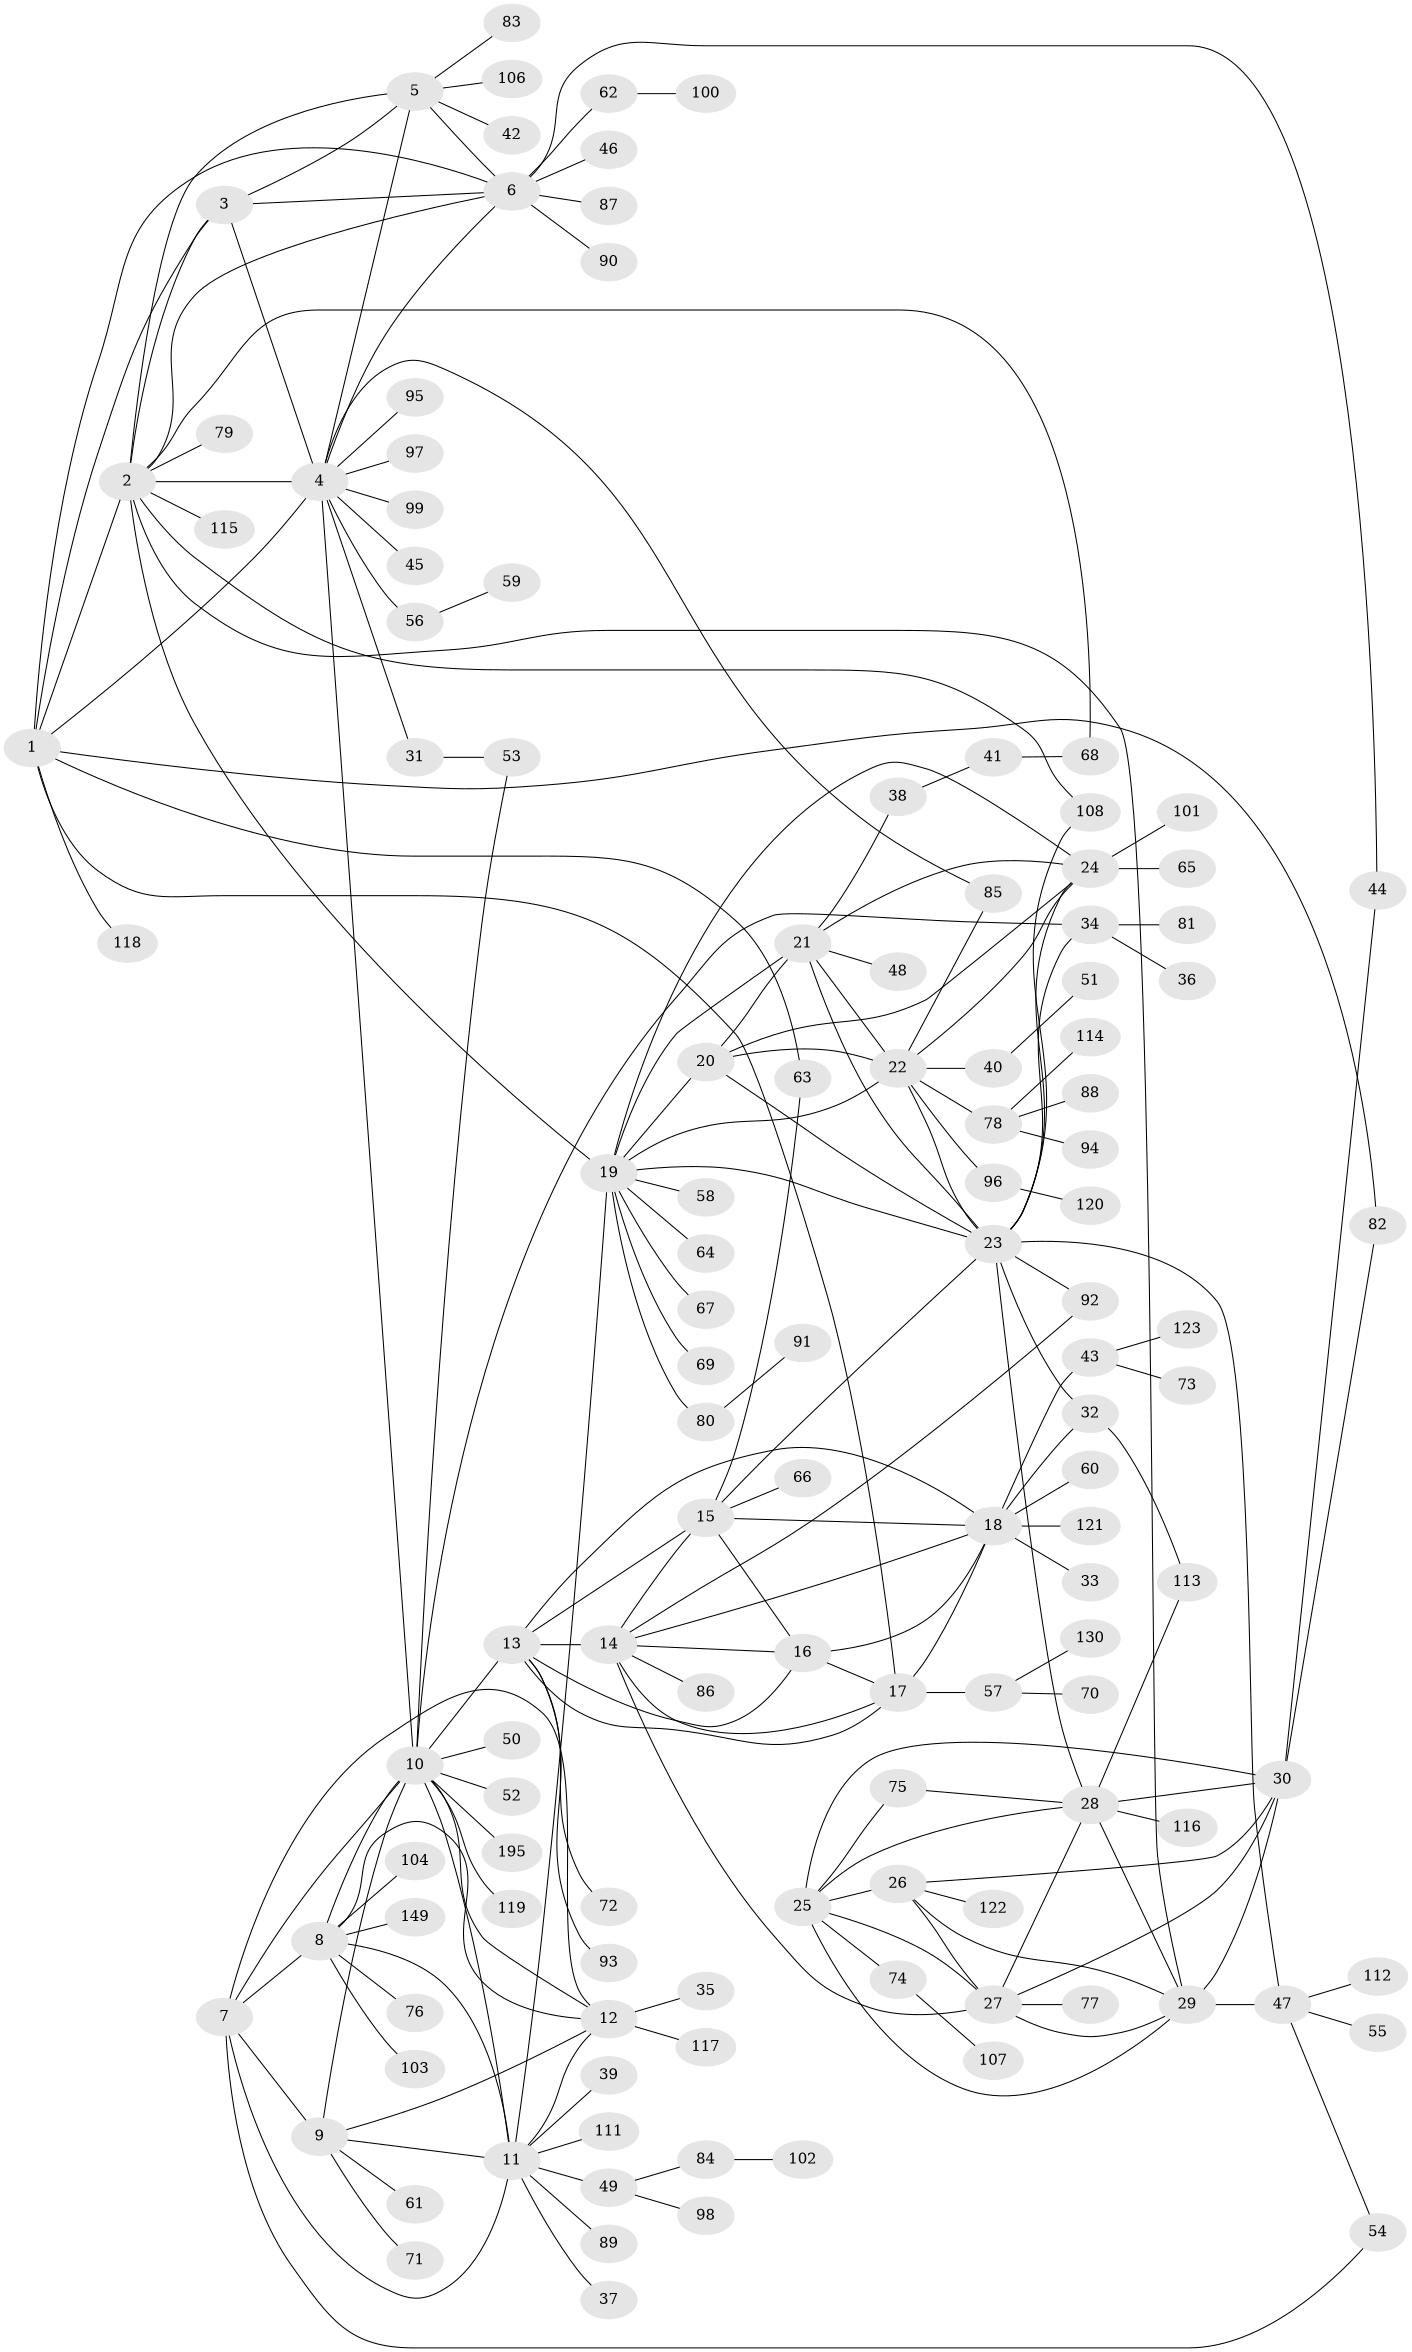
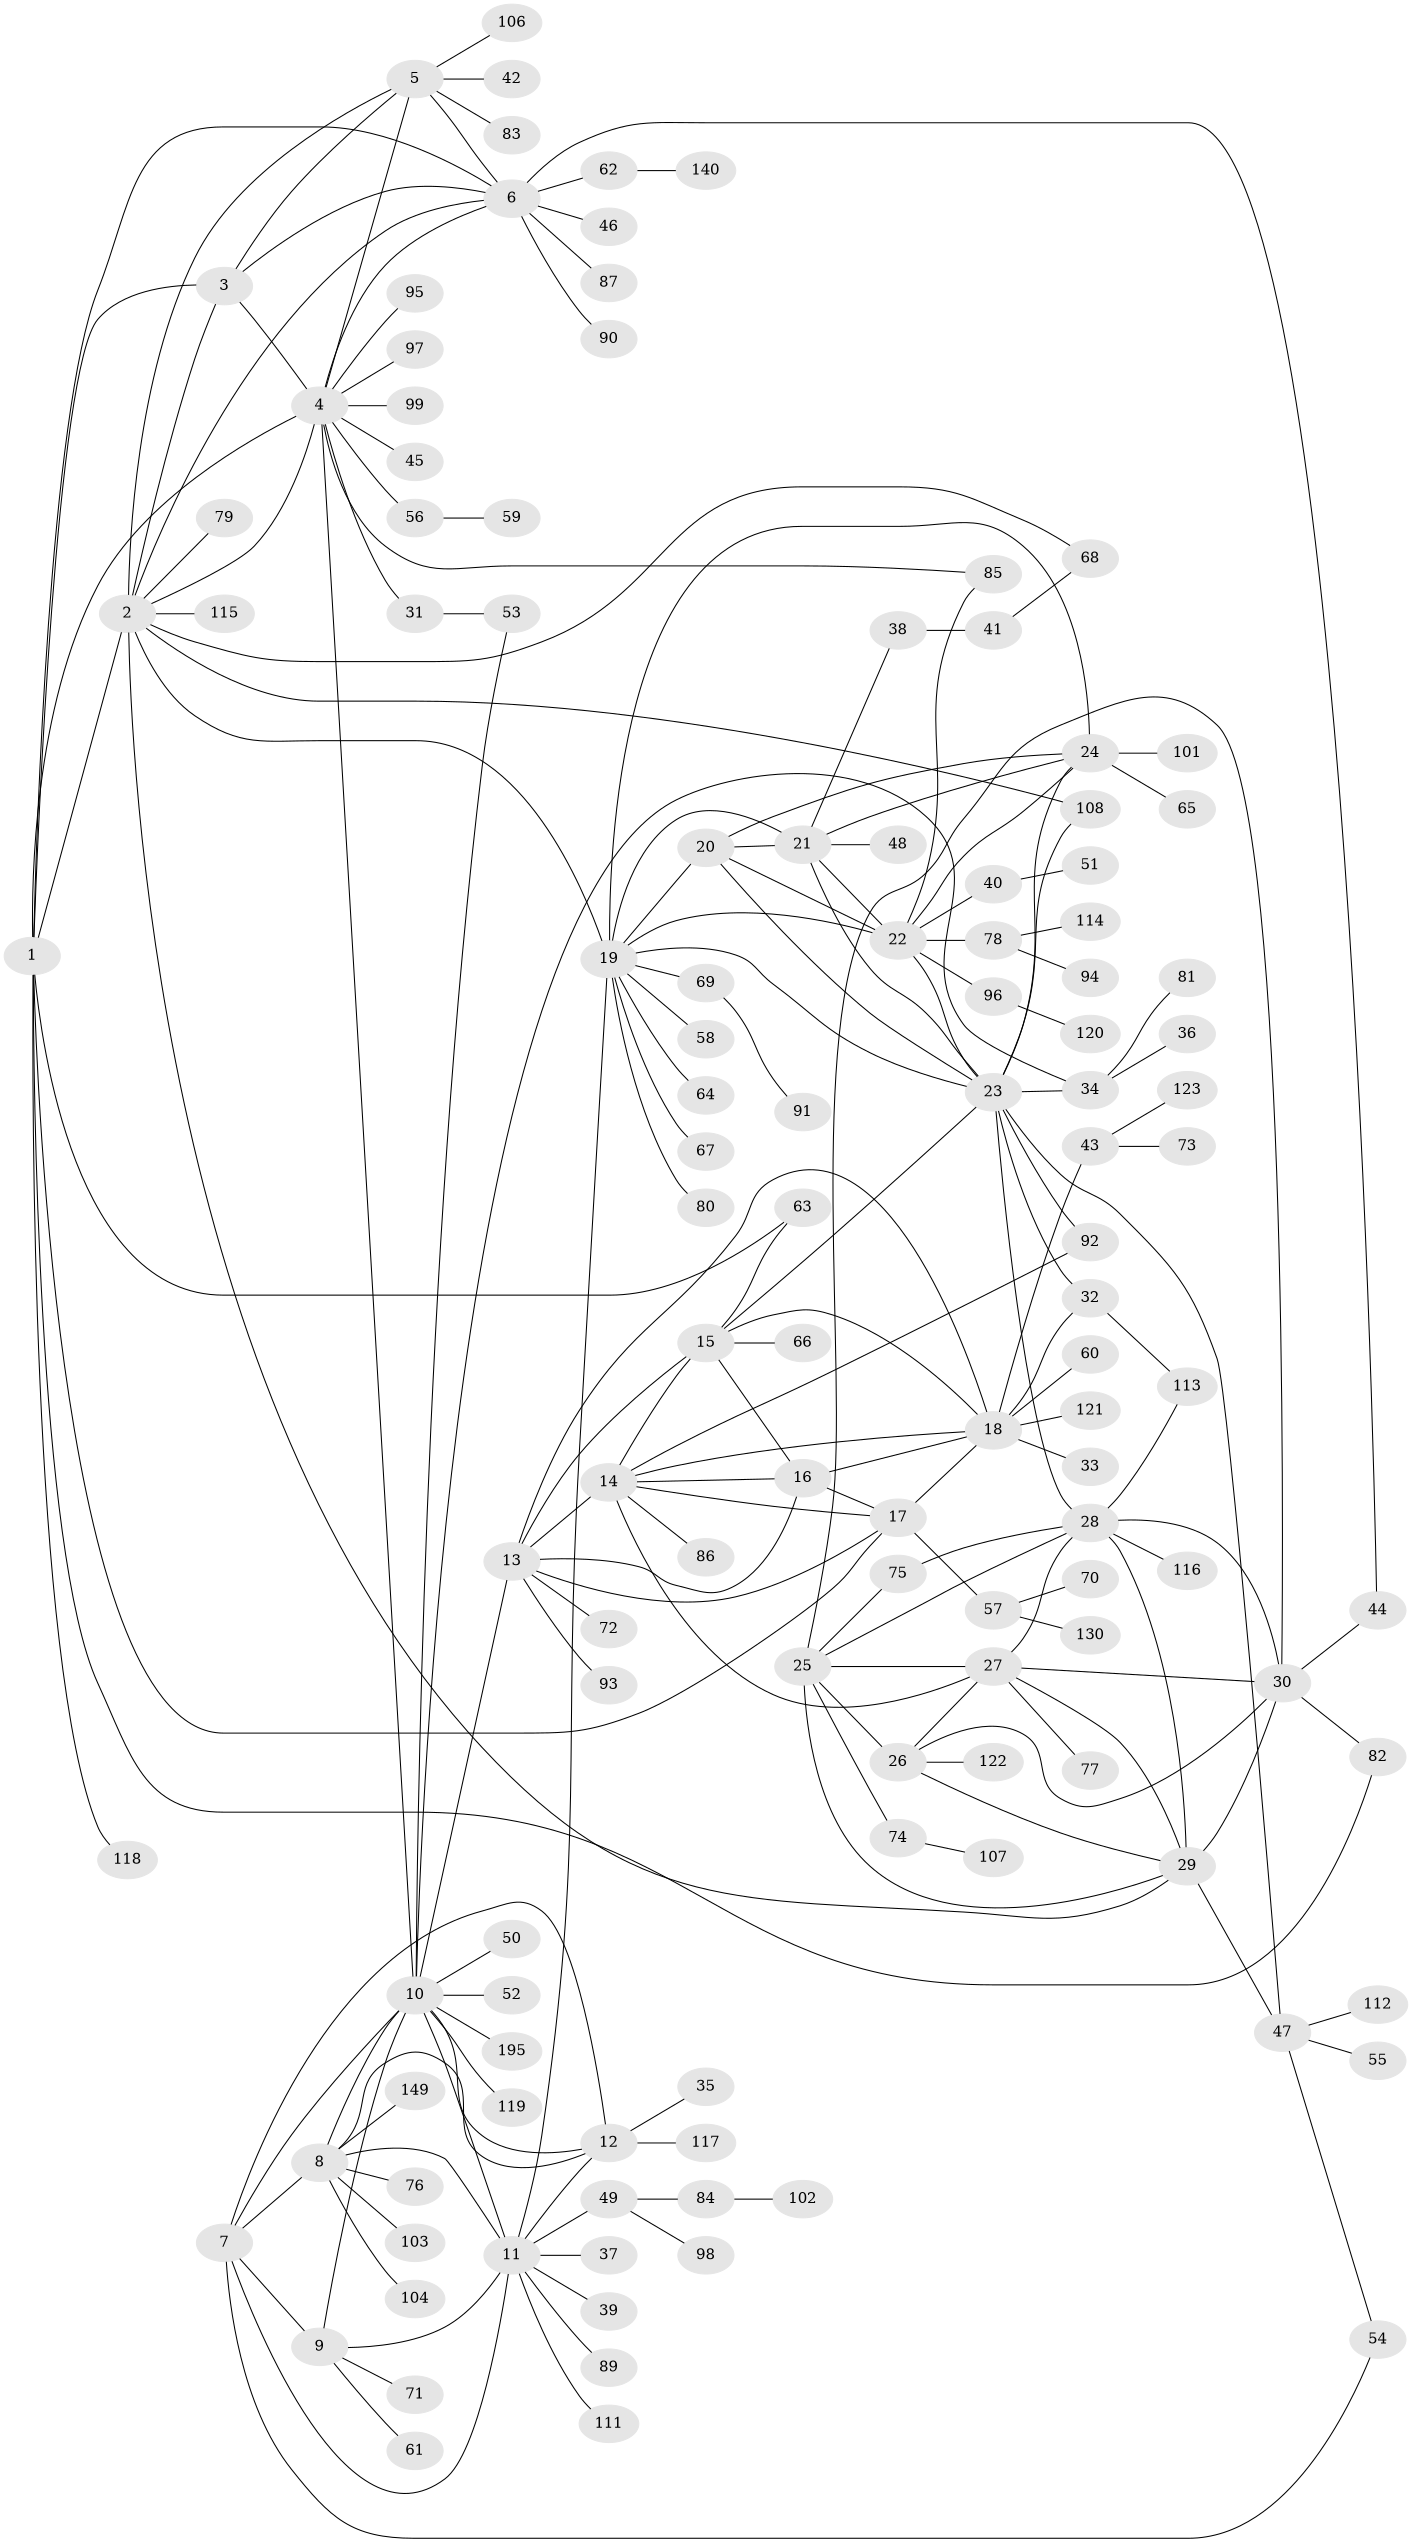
(706, 94) -> (706, 171)
(1090, 1093) -> none
(762, 1376) -> (756, 1047)
(469, 2087) -> none
